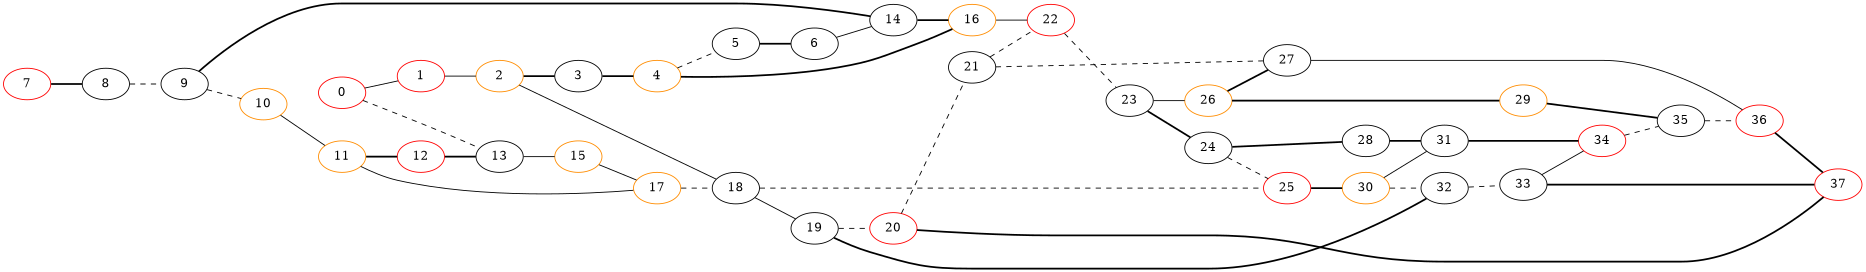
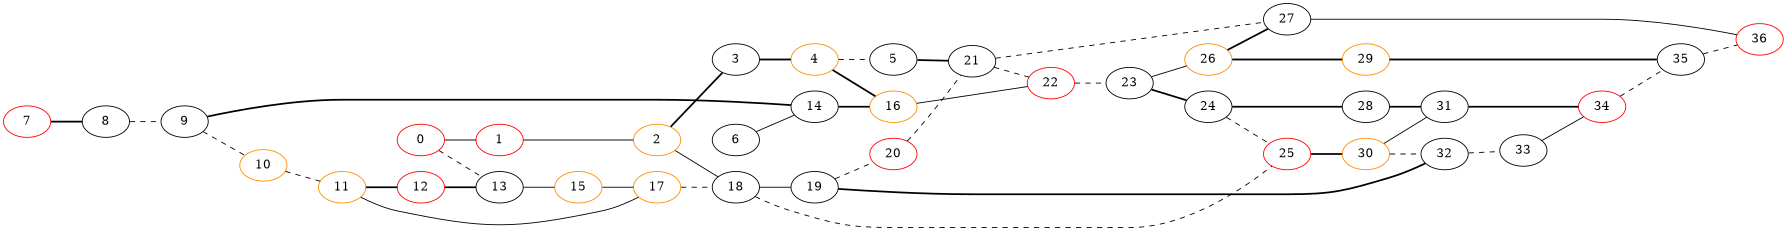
(775, 44) -> (933, 60)
(303, 130) -> (303, 176)
(1838, 185) -> none
